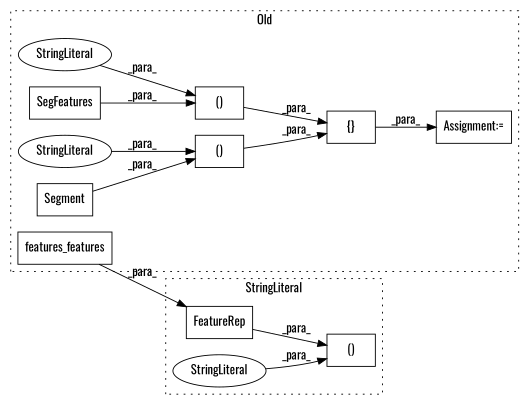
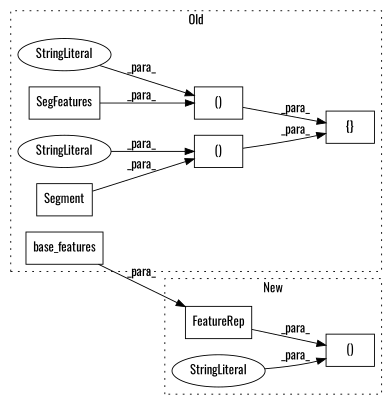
(474, 127) -> none
(65, 248) -> (64, 248)
(274, 289) -> (273, 289)
